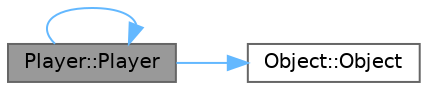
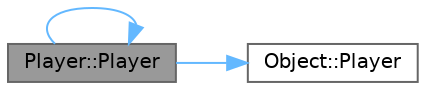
(334, 63) -> (333, 63)
